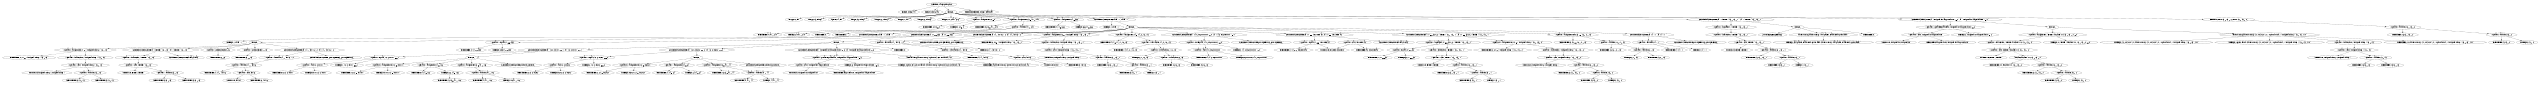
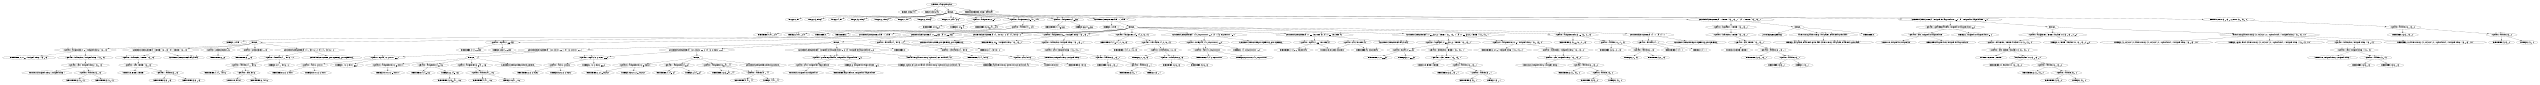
(837, 20) -> (837, 20)
none -> (279, 65)
(352, 73) -> none
